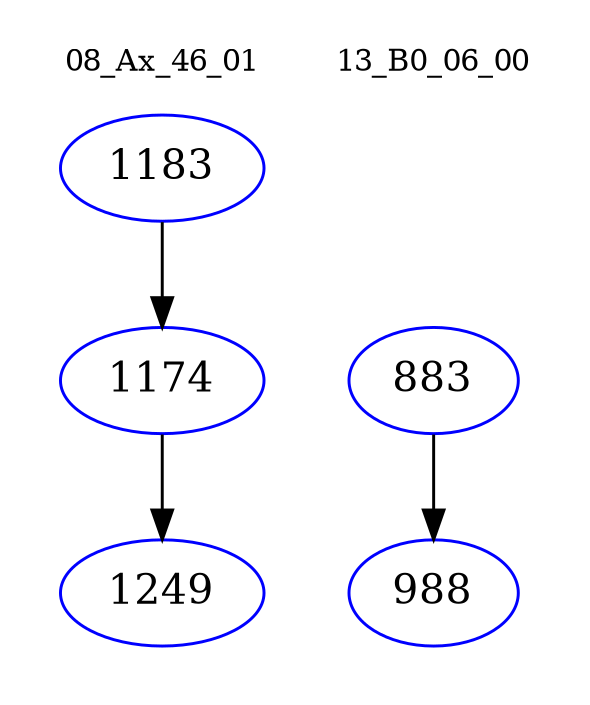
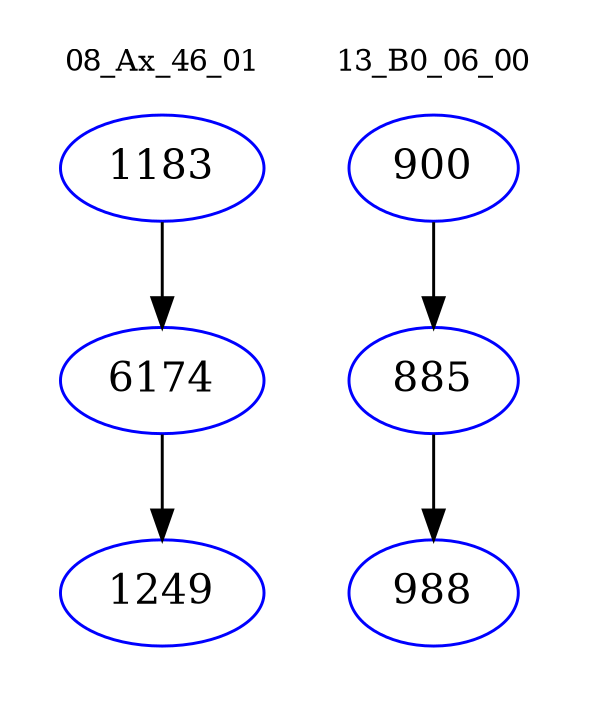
none -> (434, 168)
(162, 381) -> (162, 381)
(434, 381) -> (434, 381)
